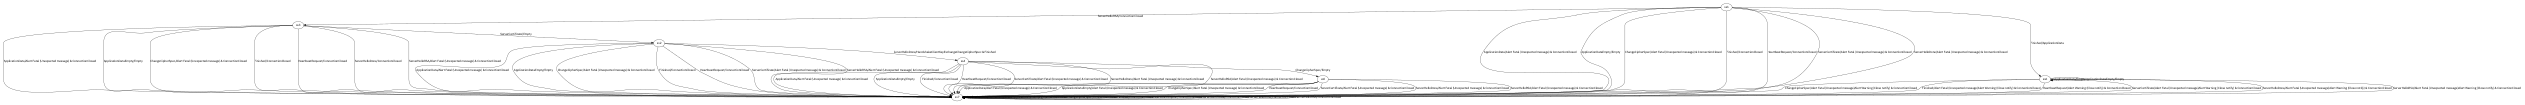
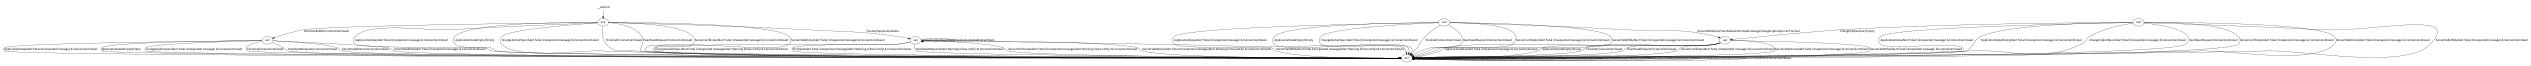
none -> (603, 7)
(478, 34) -> none
(1143, 65) -> (1932, 26)
